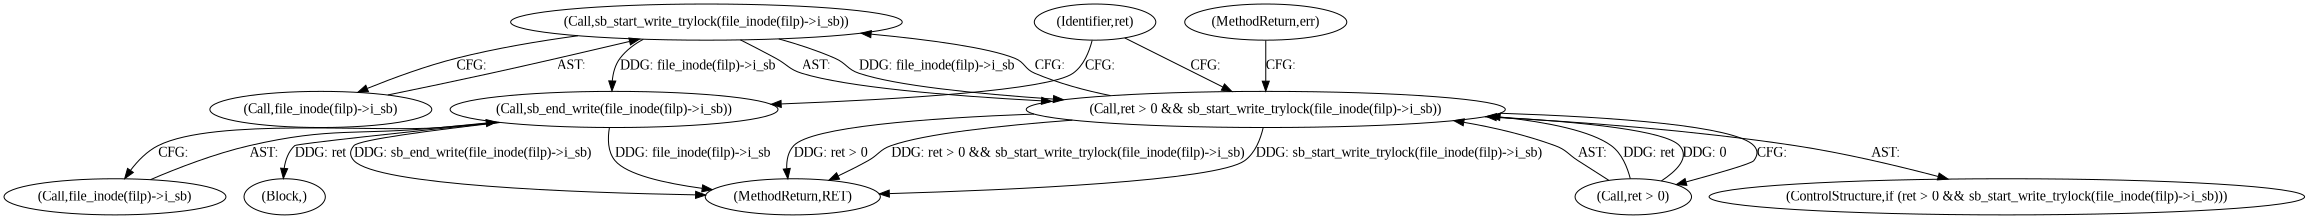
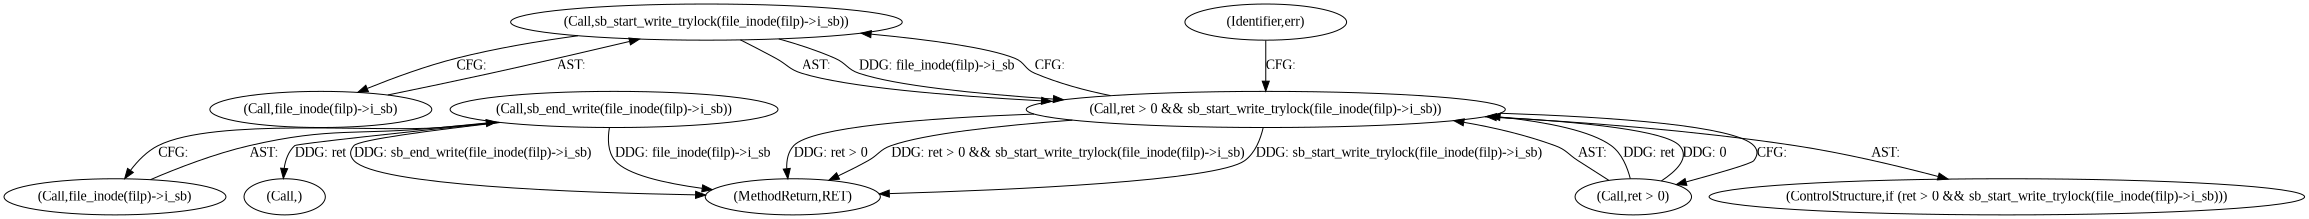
(1095, 22) -> none
(1266, 22) -> (1266, 22)
(622, 56) -> none
(285, 197) -> (285, 197)
